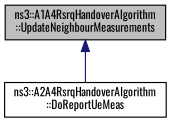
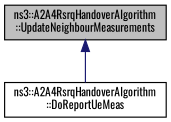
(85, 23) -> (85, 23)
